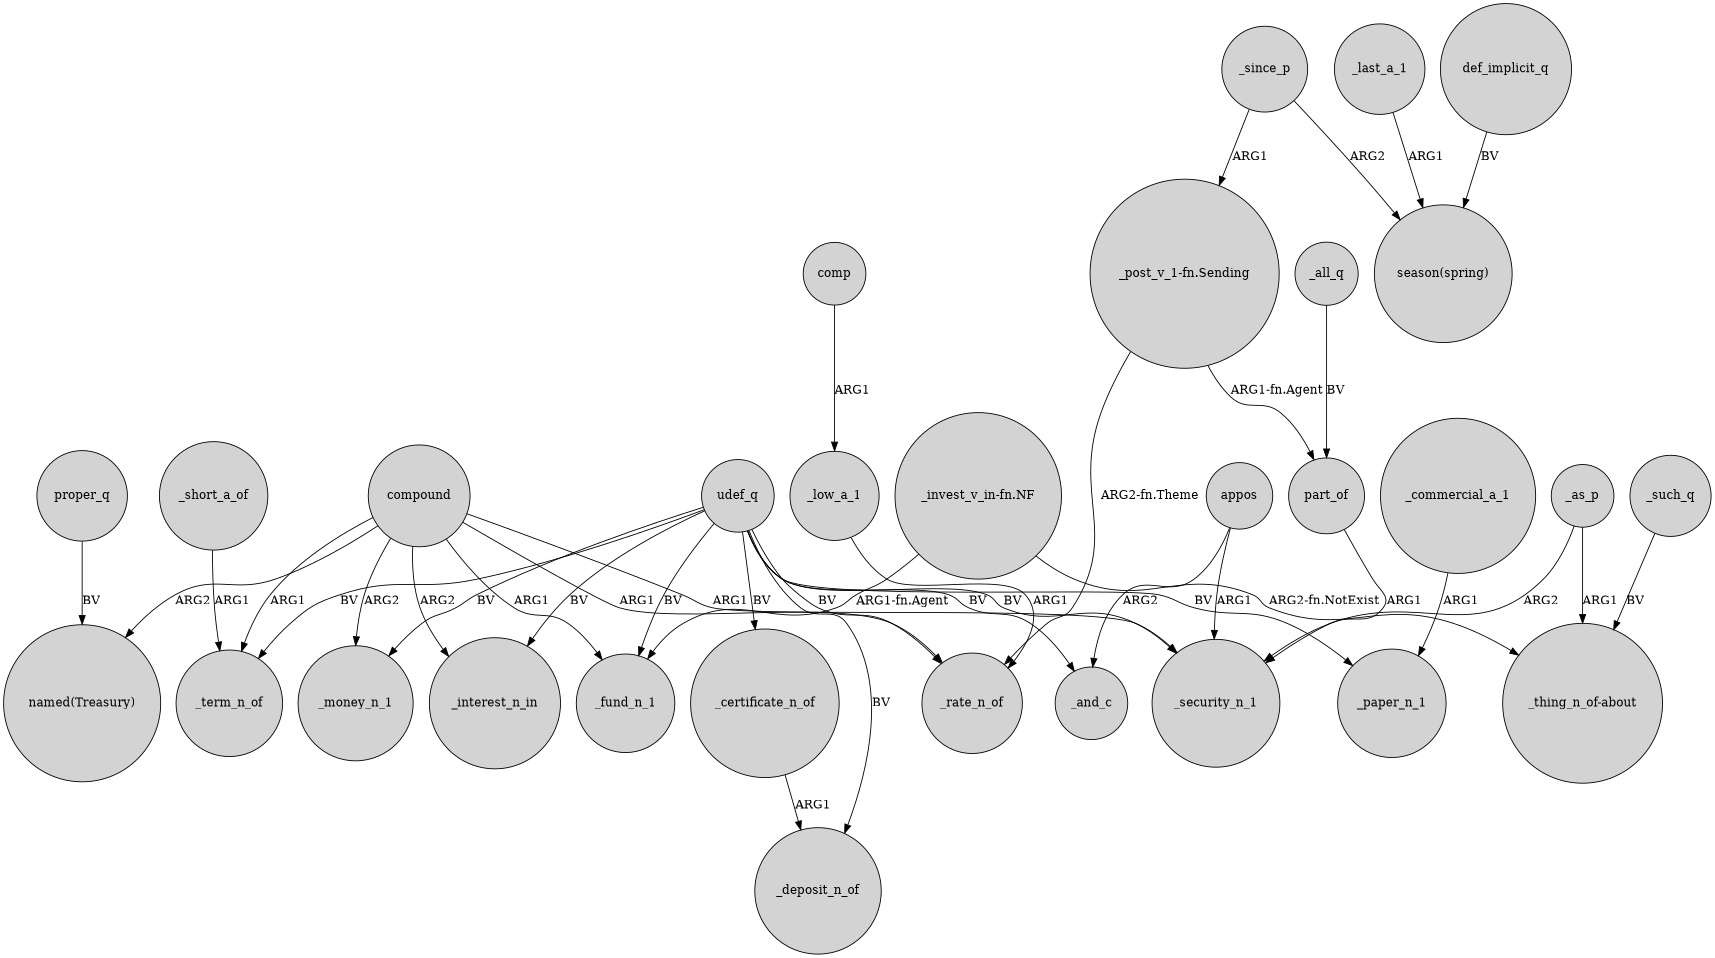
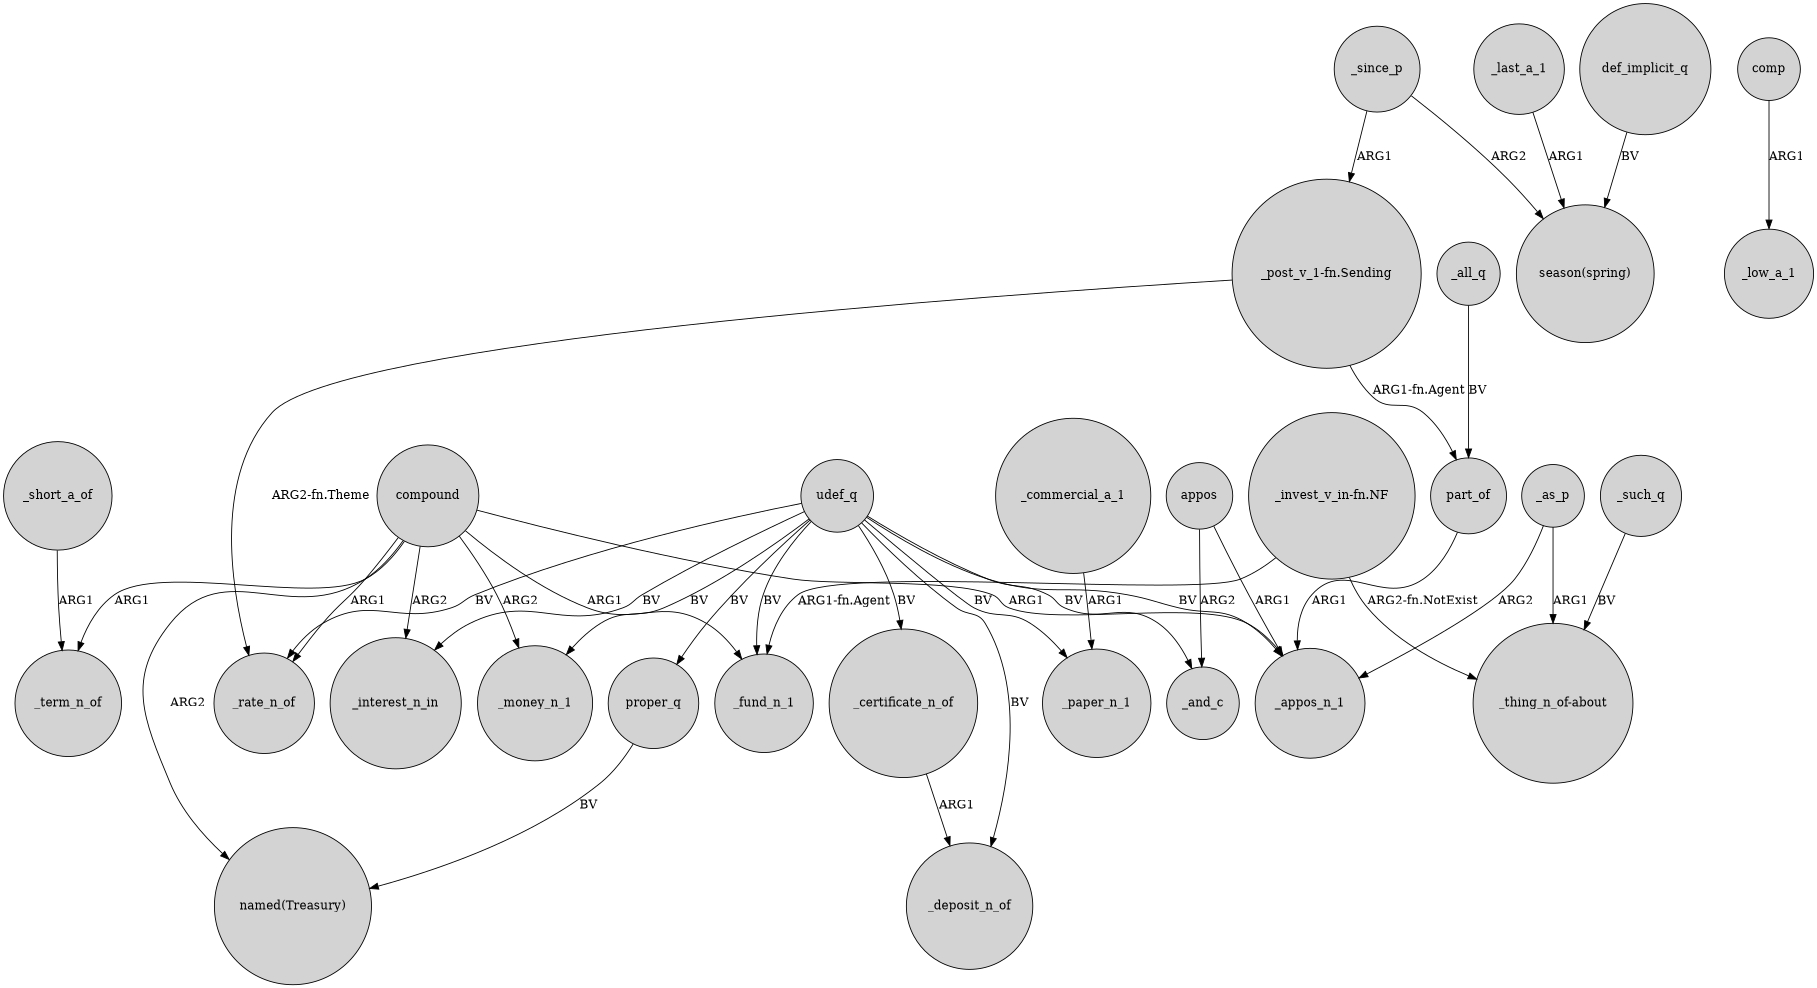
(490, 576) -> (742, 585)
(966, 584) -> none
(1216, 703) -> (1310, 703)
